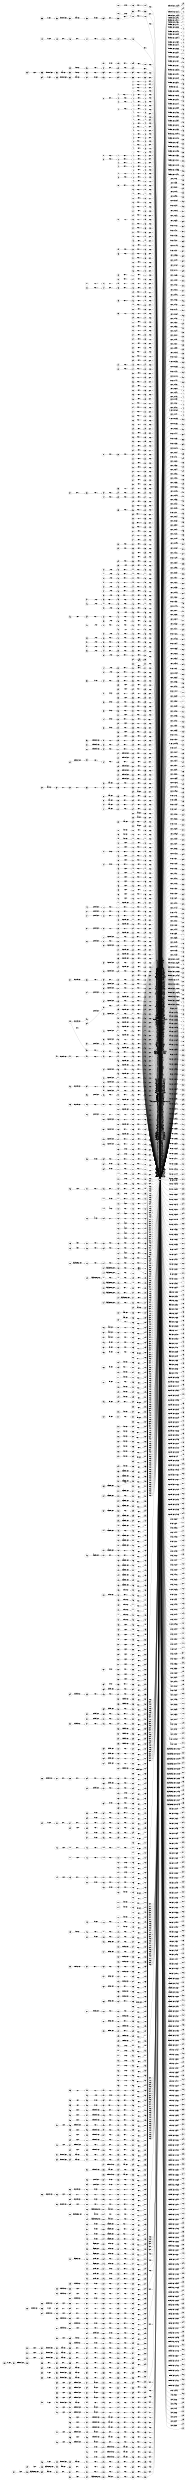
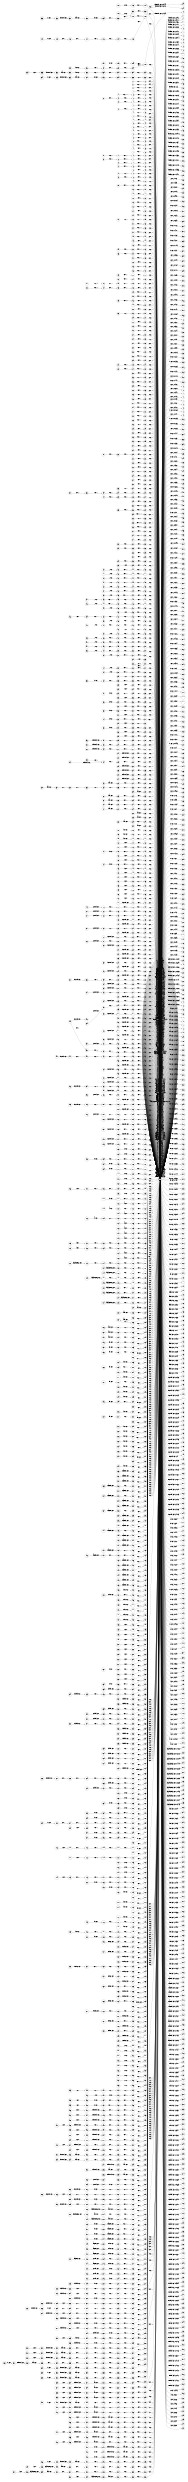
(162, 587) -> (164, 5)
(162, 588) -> (161, 7)
(162, 589) -> (153, 31)
(159, 605) -> (139, 28)
(159, 615) -> (139, 67)
(139, 662) -> (141, 665)
(78, 761) -> (86, 763)
(159, 949) -> none
none -> (118, 976)
(79, 1022) -> (78, 1020)
(139, 1271) -> (139, 1273)
(125, 1318) -> (126, 1321)
(125, 1484) -> (125, 1486)
(111, 2180) -> none
(139, 2341) -> (139, 2338)
none -> (34, 2363)
